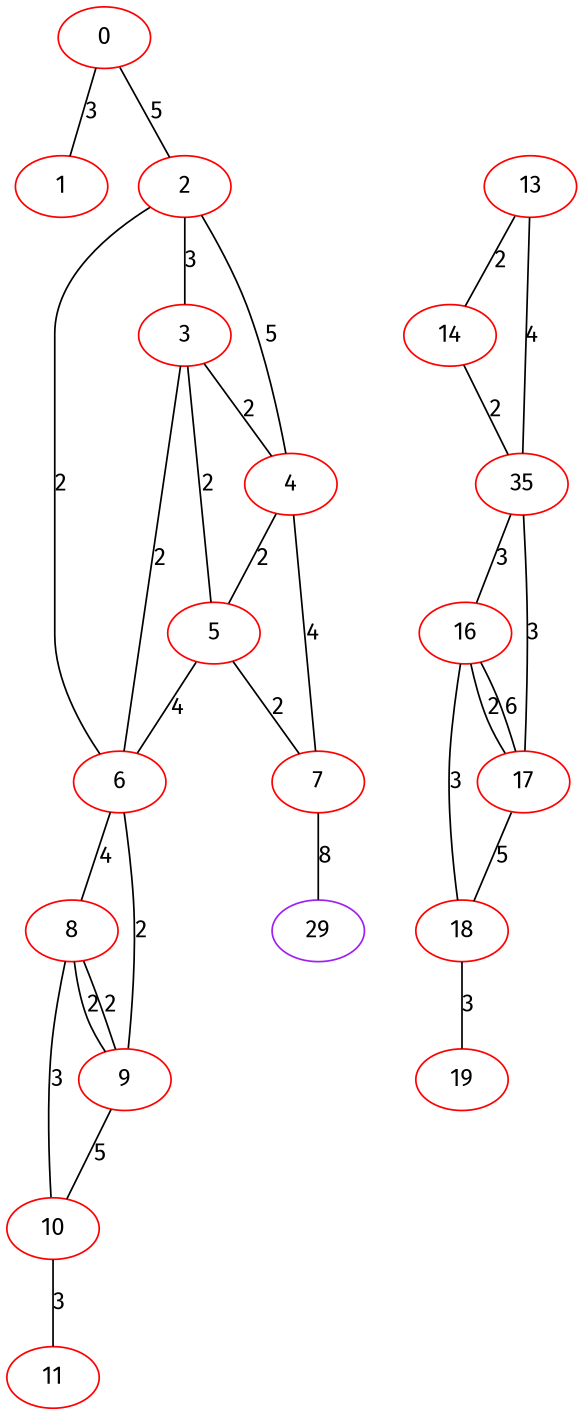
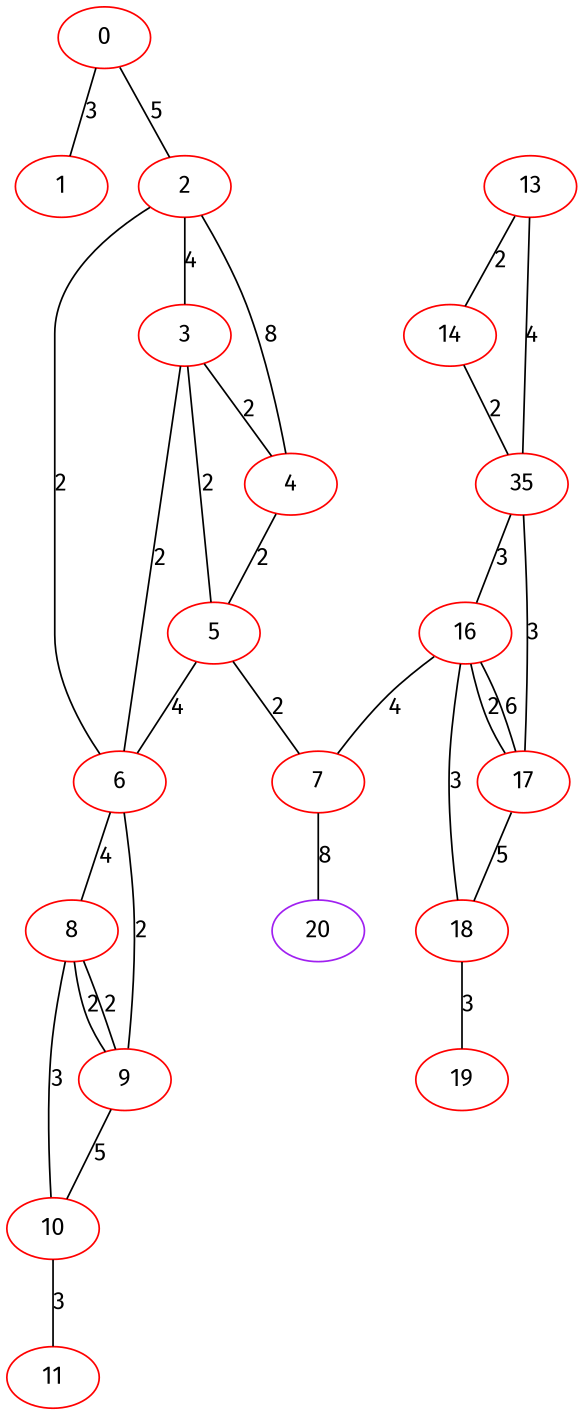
(191, 261) -> (191, 261)
(271, 335) -> (271, 335)
(305, 633) -> (382, 701)
(318, 931) -> (318, 931)
